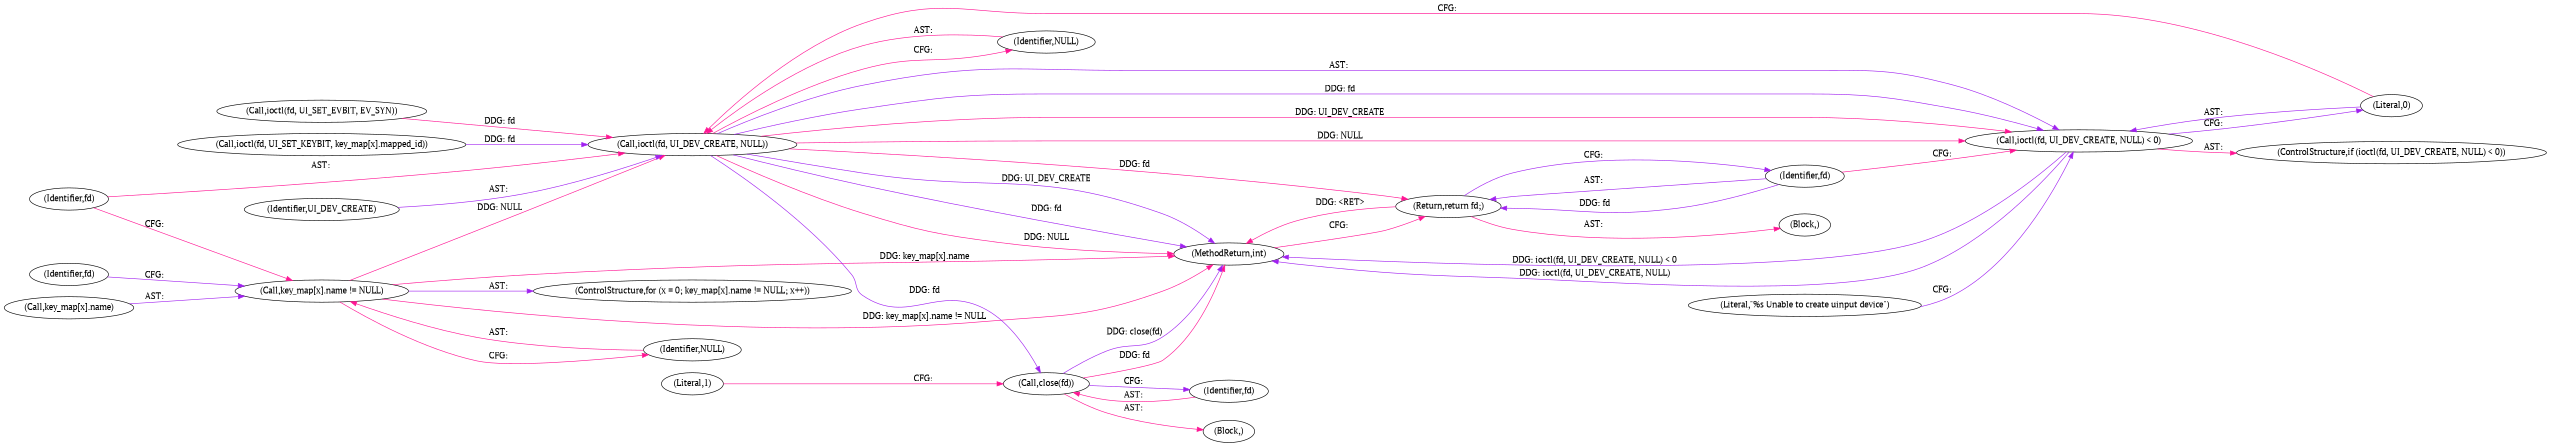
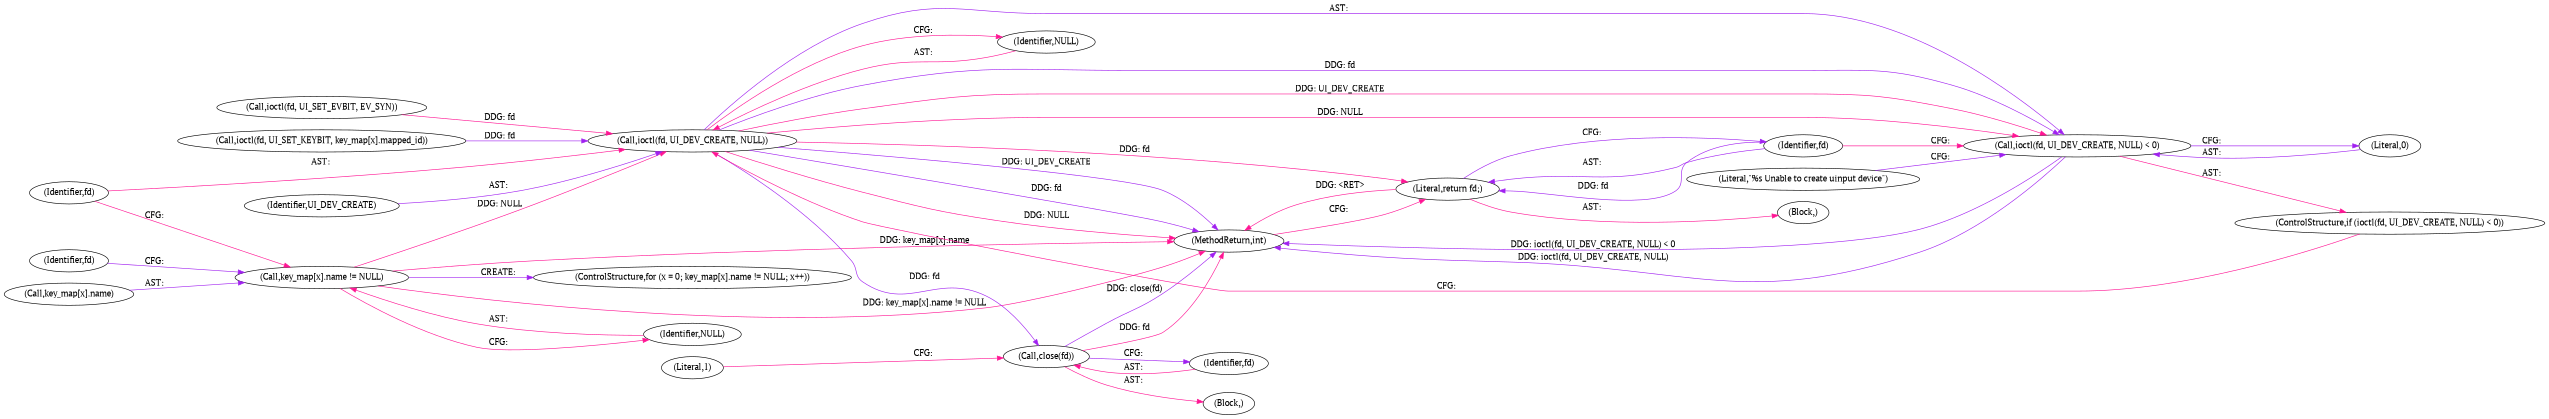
(1530, 14) -> (1531, 291)
(1448, 206) -> (1448, 189)
(500, 286) -> (500, 273)
